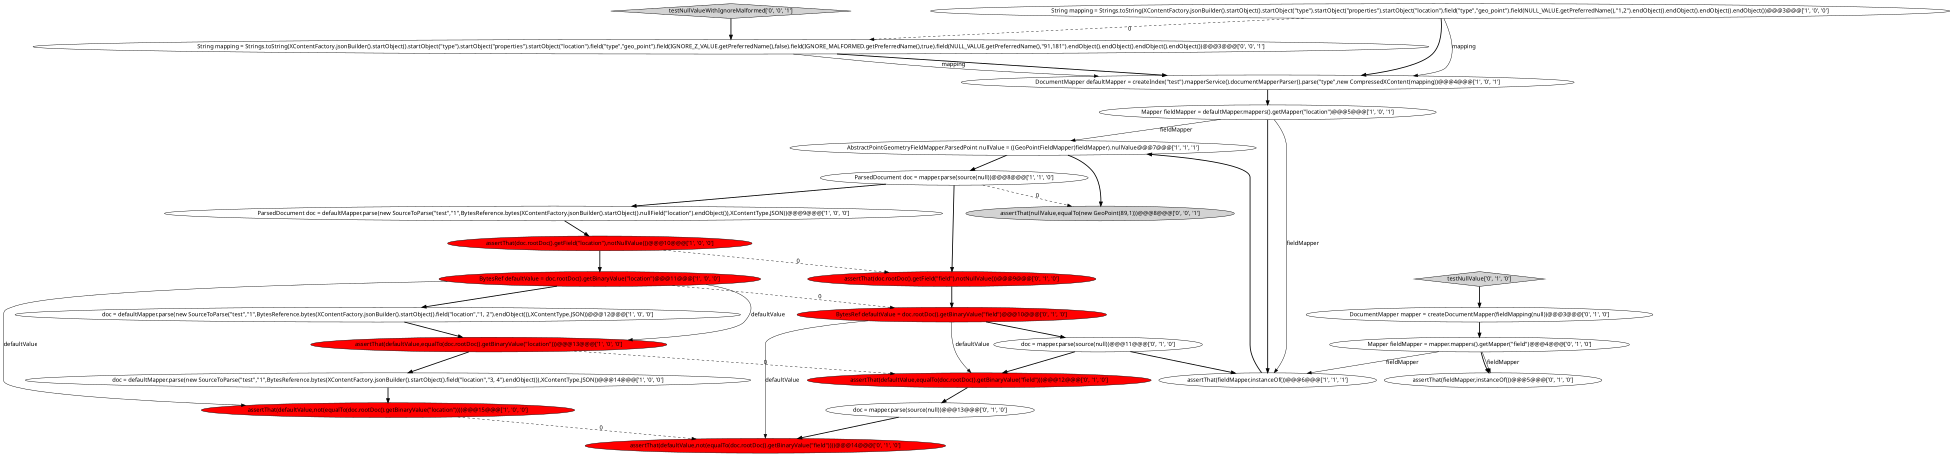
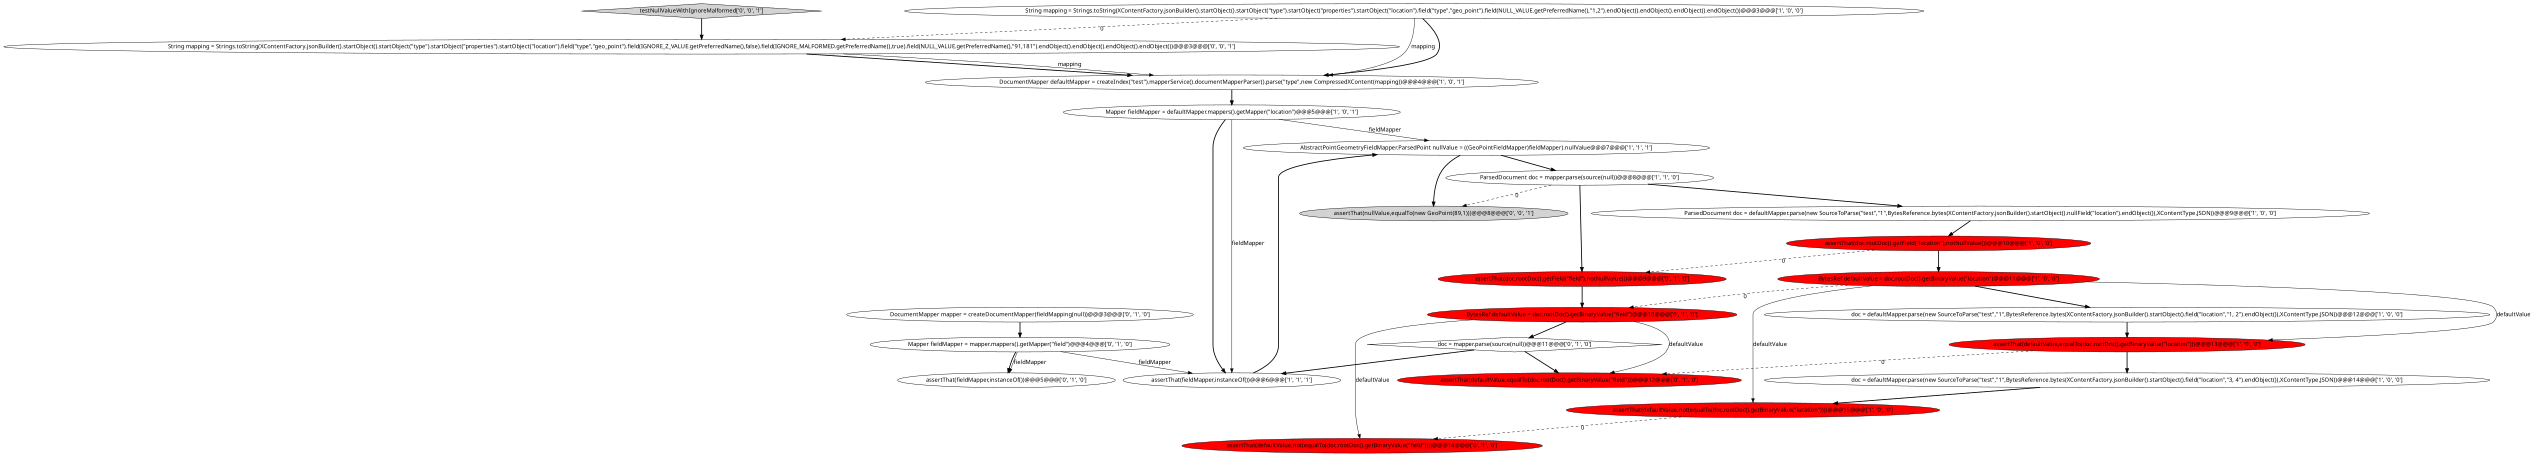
(1480, 279) -> none
(1098, 345) -> (1515, 345)
(930, 410) -> none
